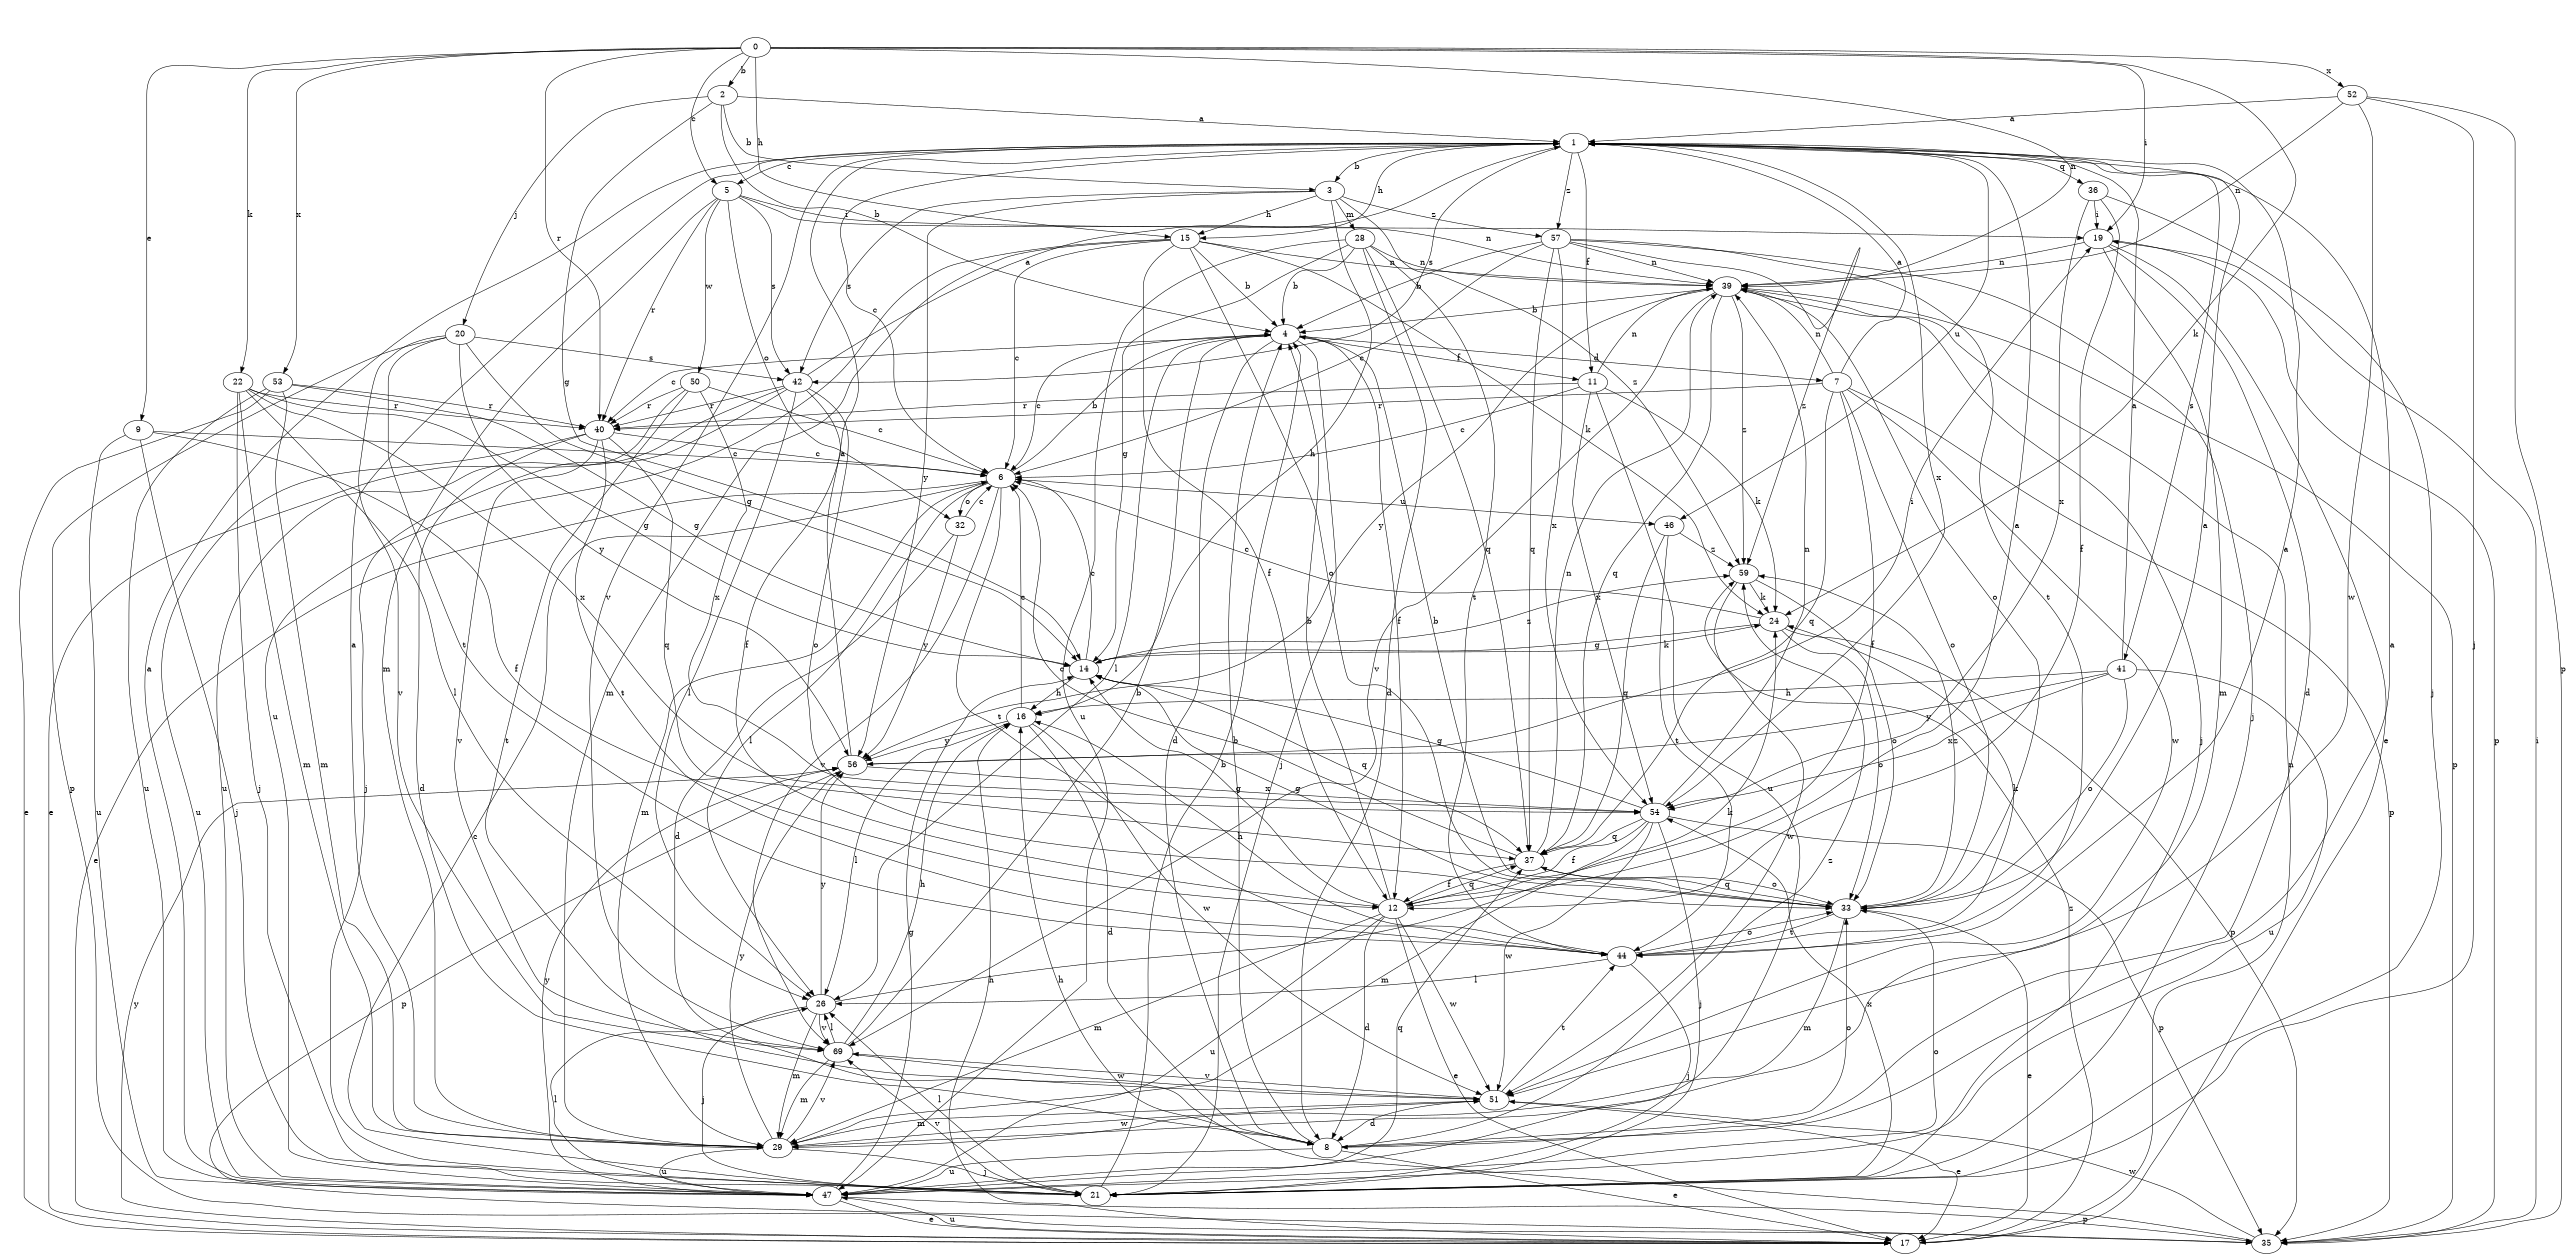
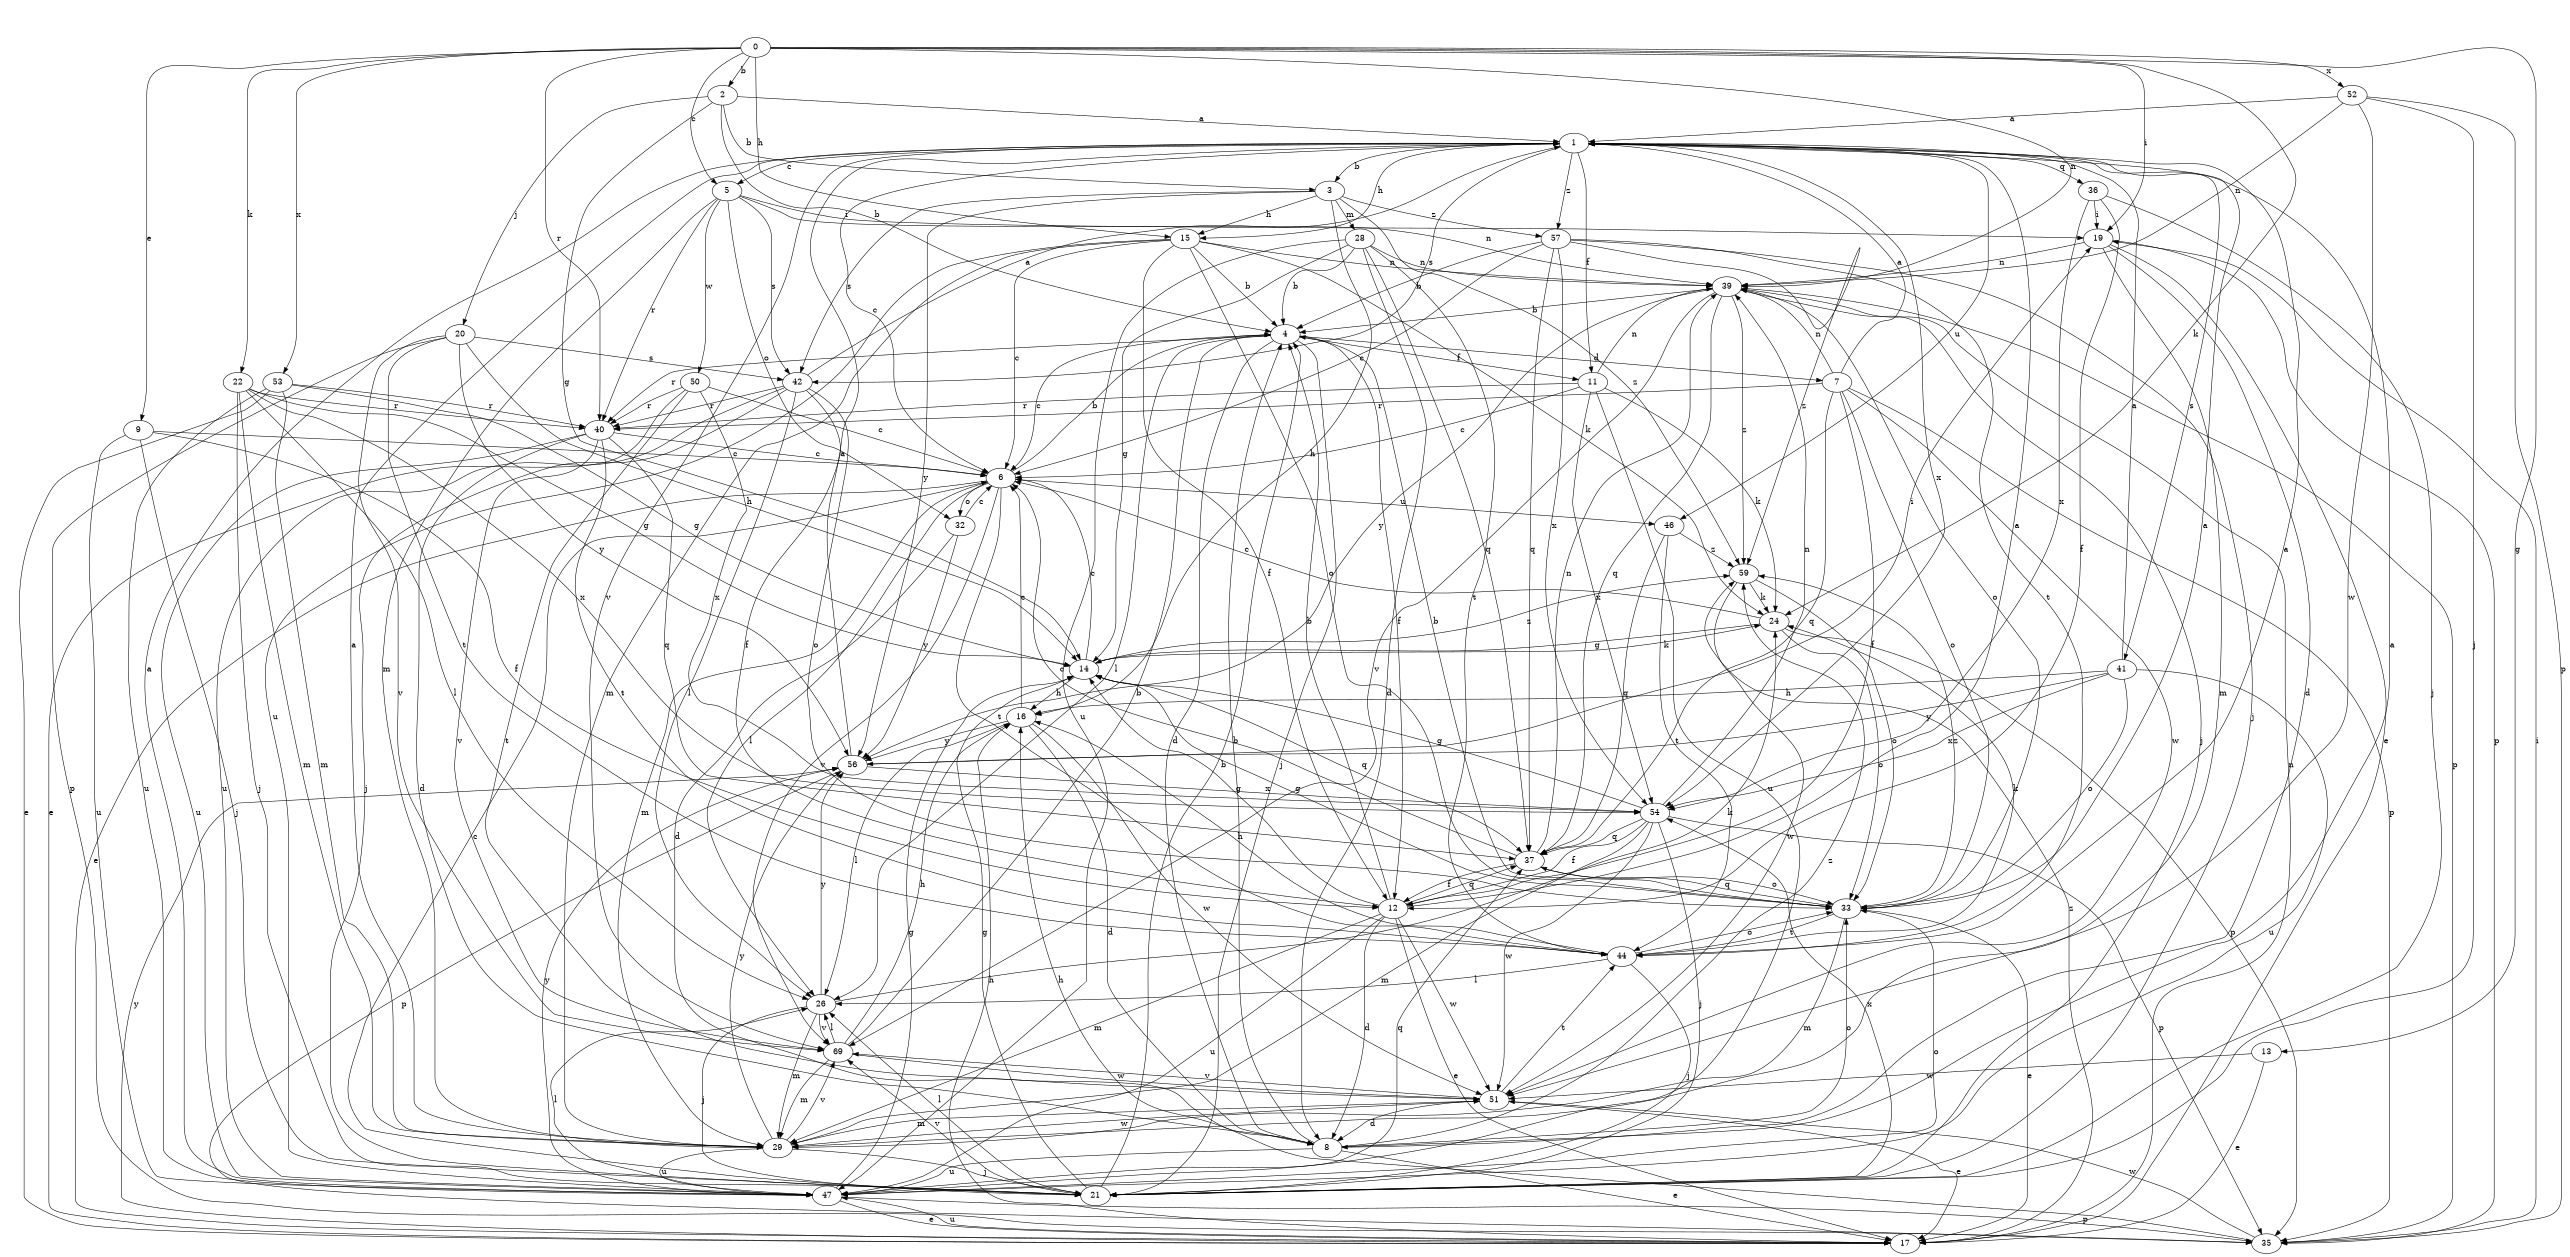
(1639, 262) -> none
(673, 382) -> (673, 382)
(750, 502) -> (750, 502)
none -> (982, 915)
none -> (2266, 1052)
